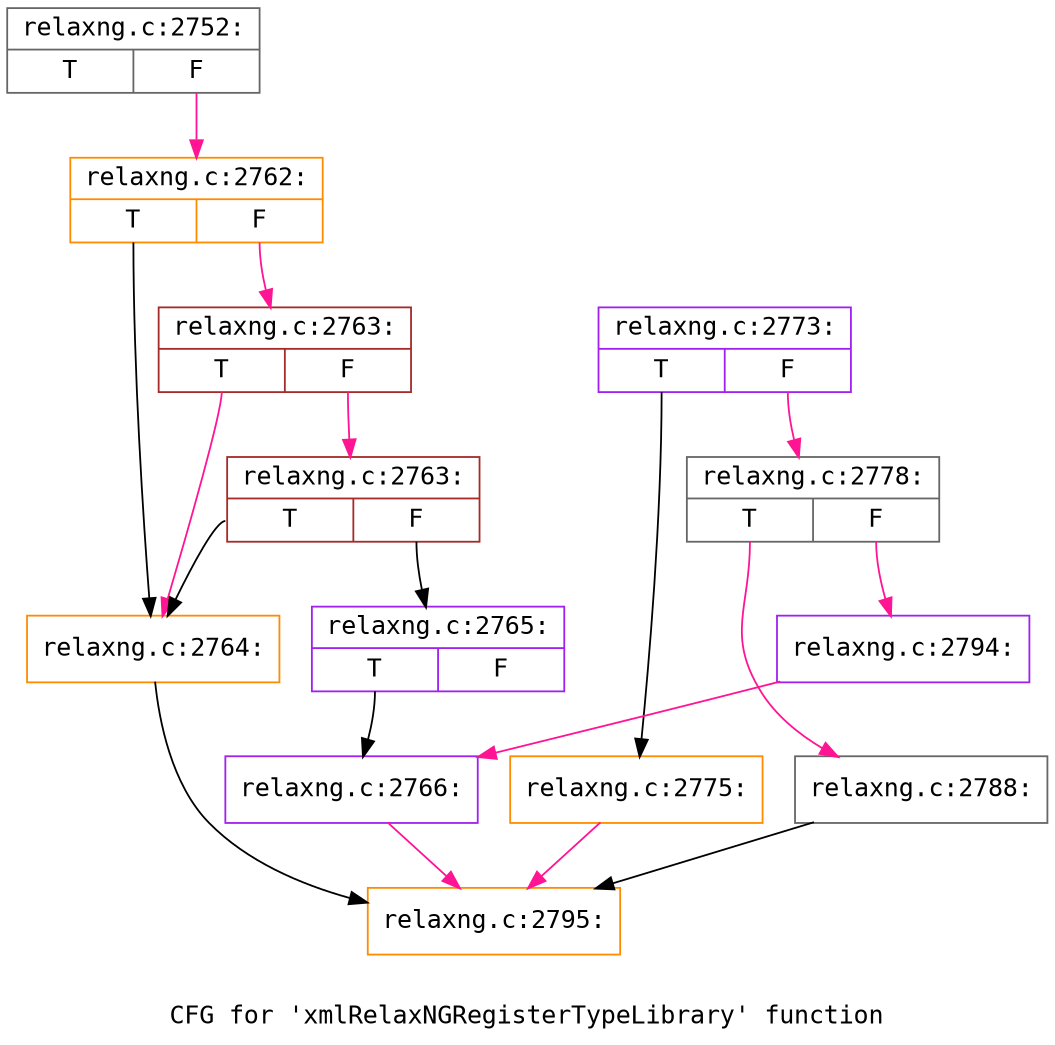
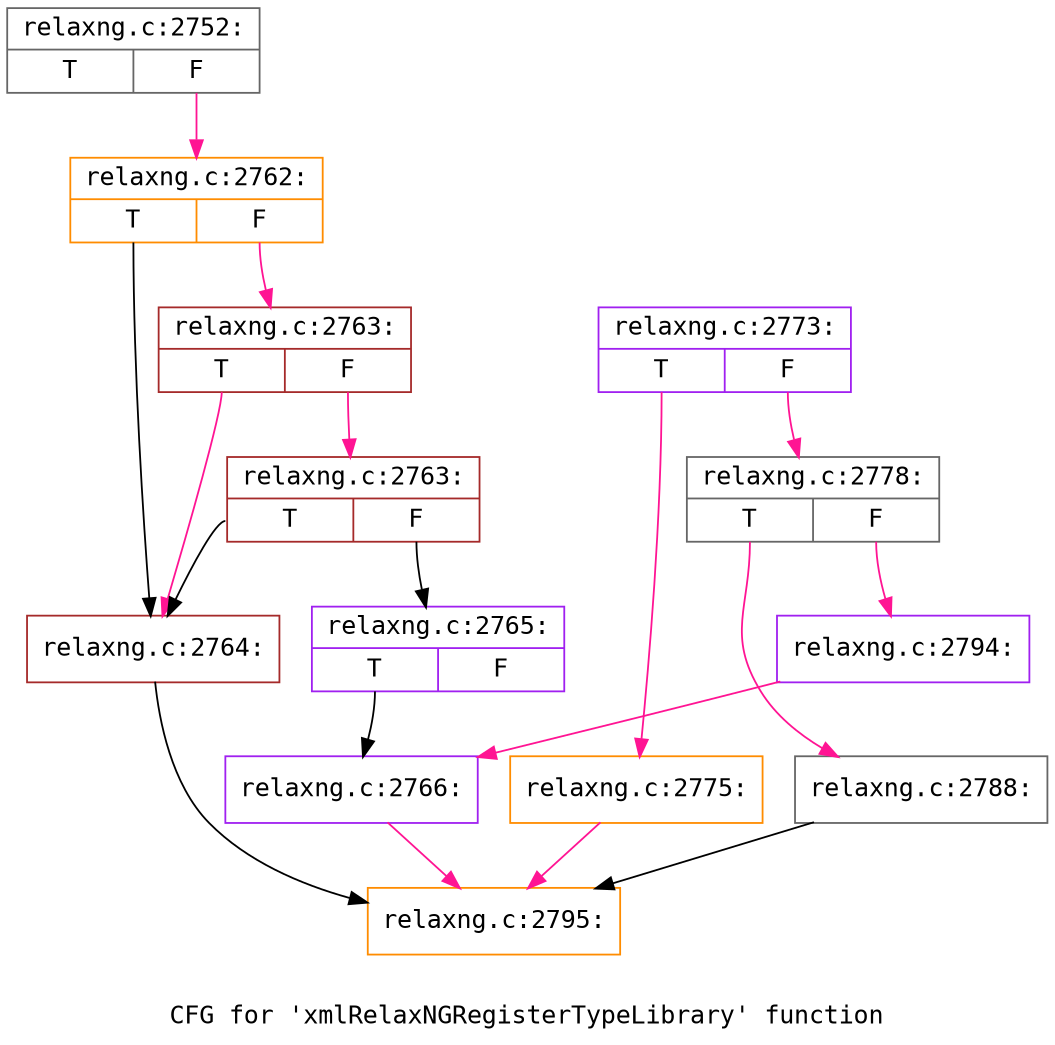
(655, 566) -> (655, 566)
(153, 649) -> (153, 649)
